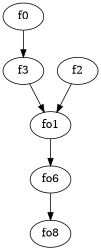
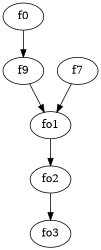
(23, 71) -> (23, 71)
(78, 71) -> (78, 71)
(51, 179) -> (51, 179)
(51, 234) -> (51, 234)
